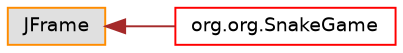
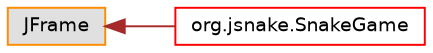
(285, 26) -> (300, 26)
